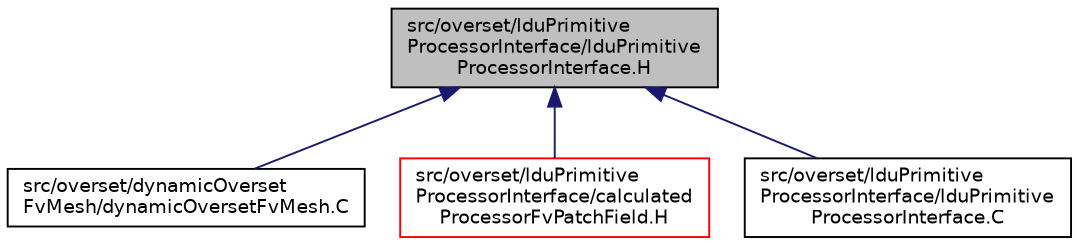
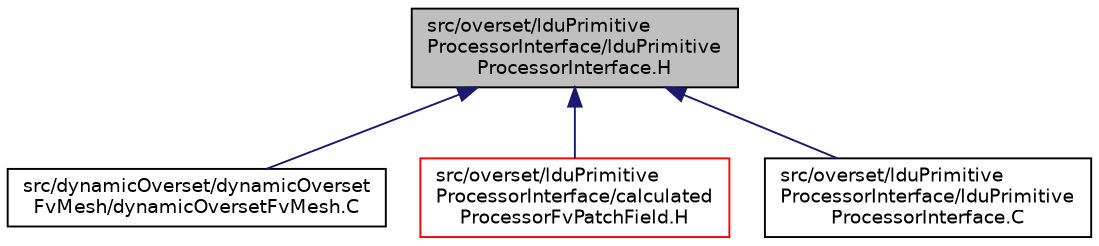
(186, 198) -> (197, 198)
